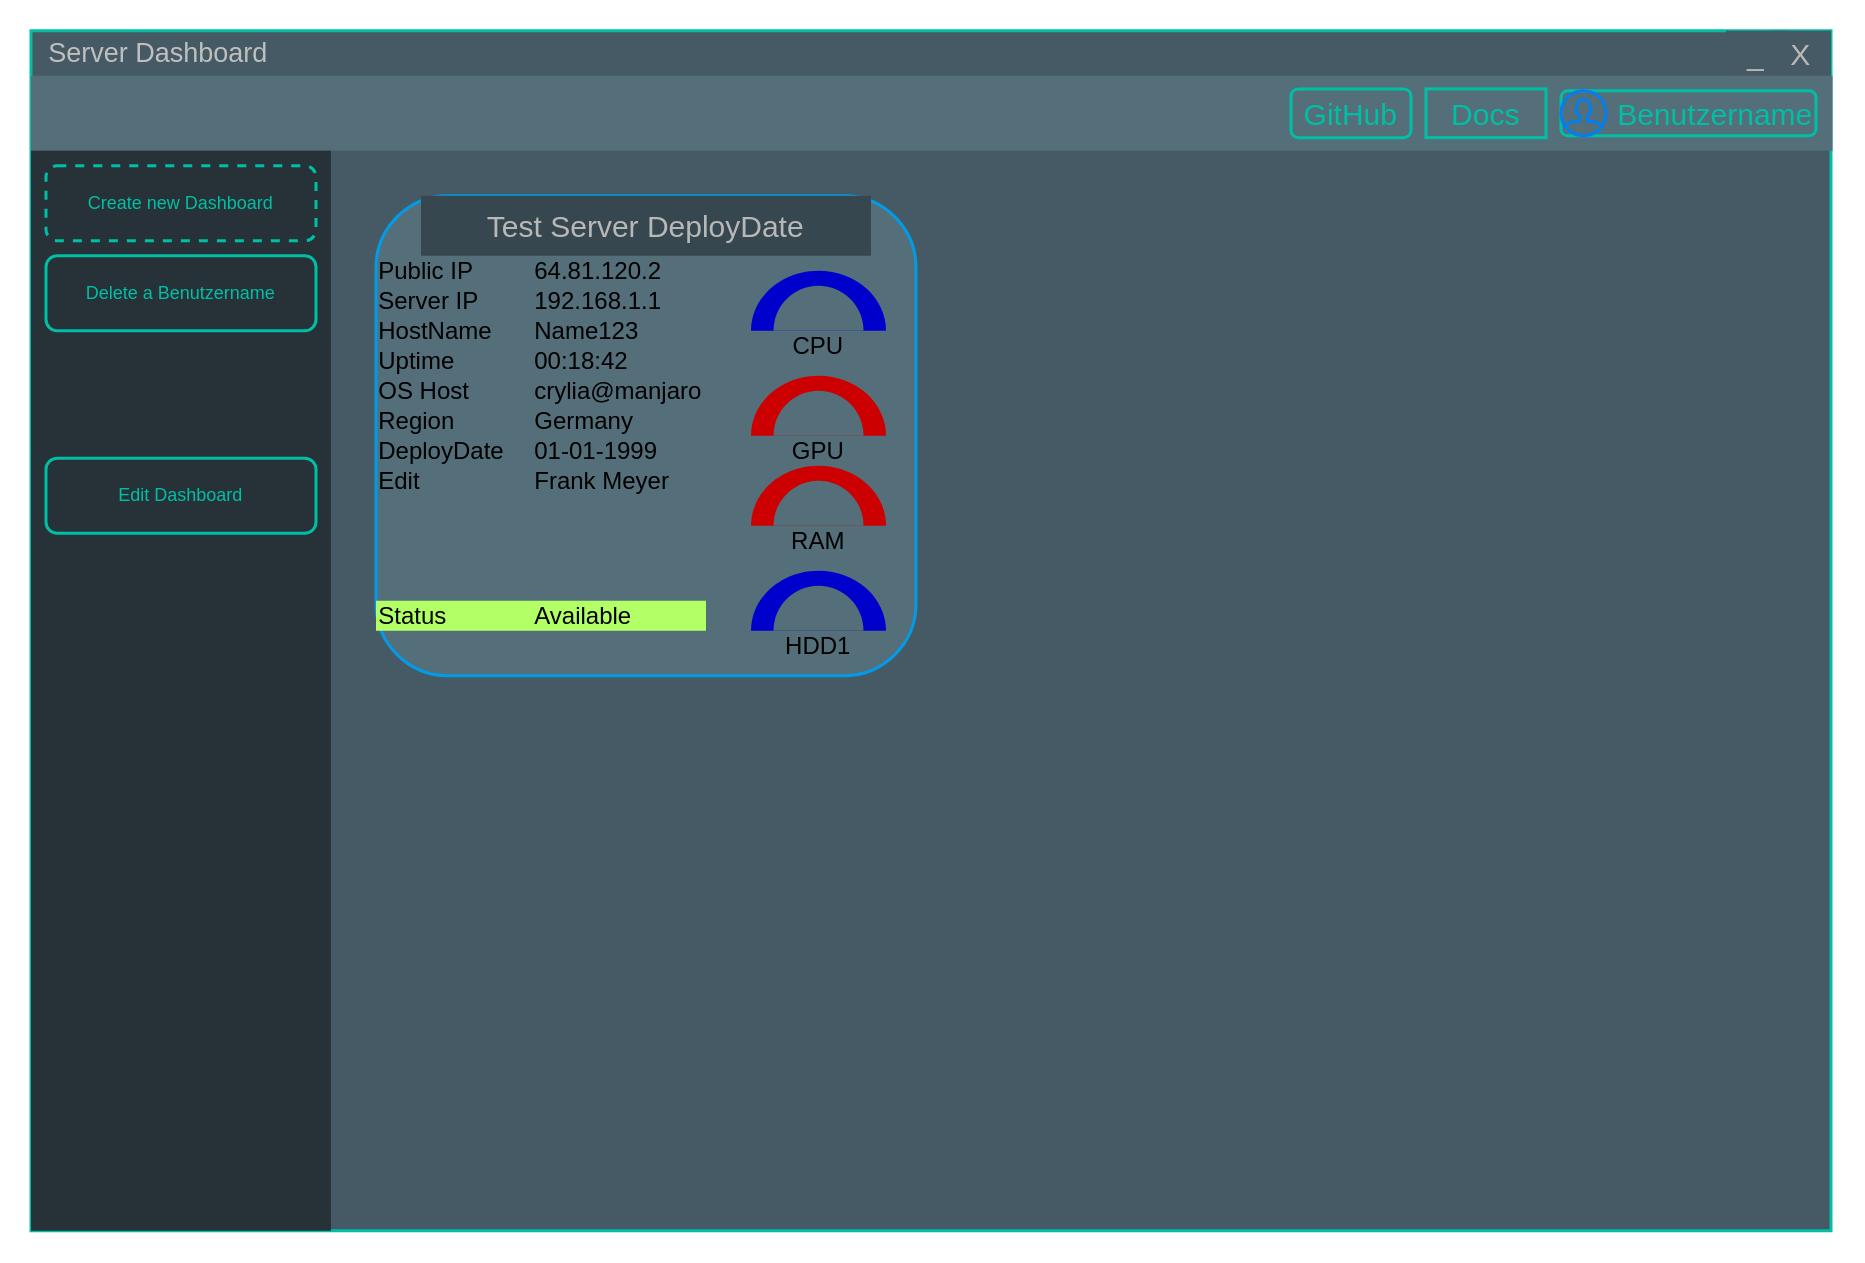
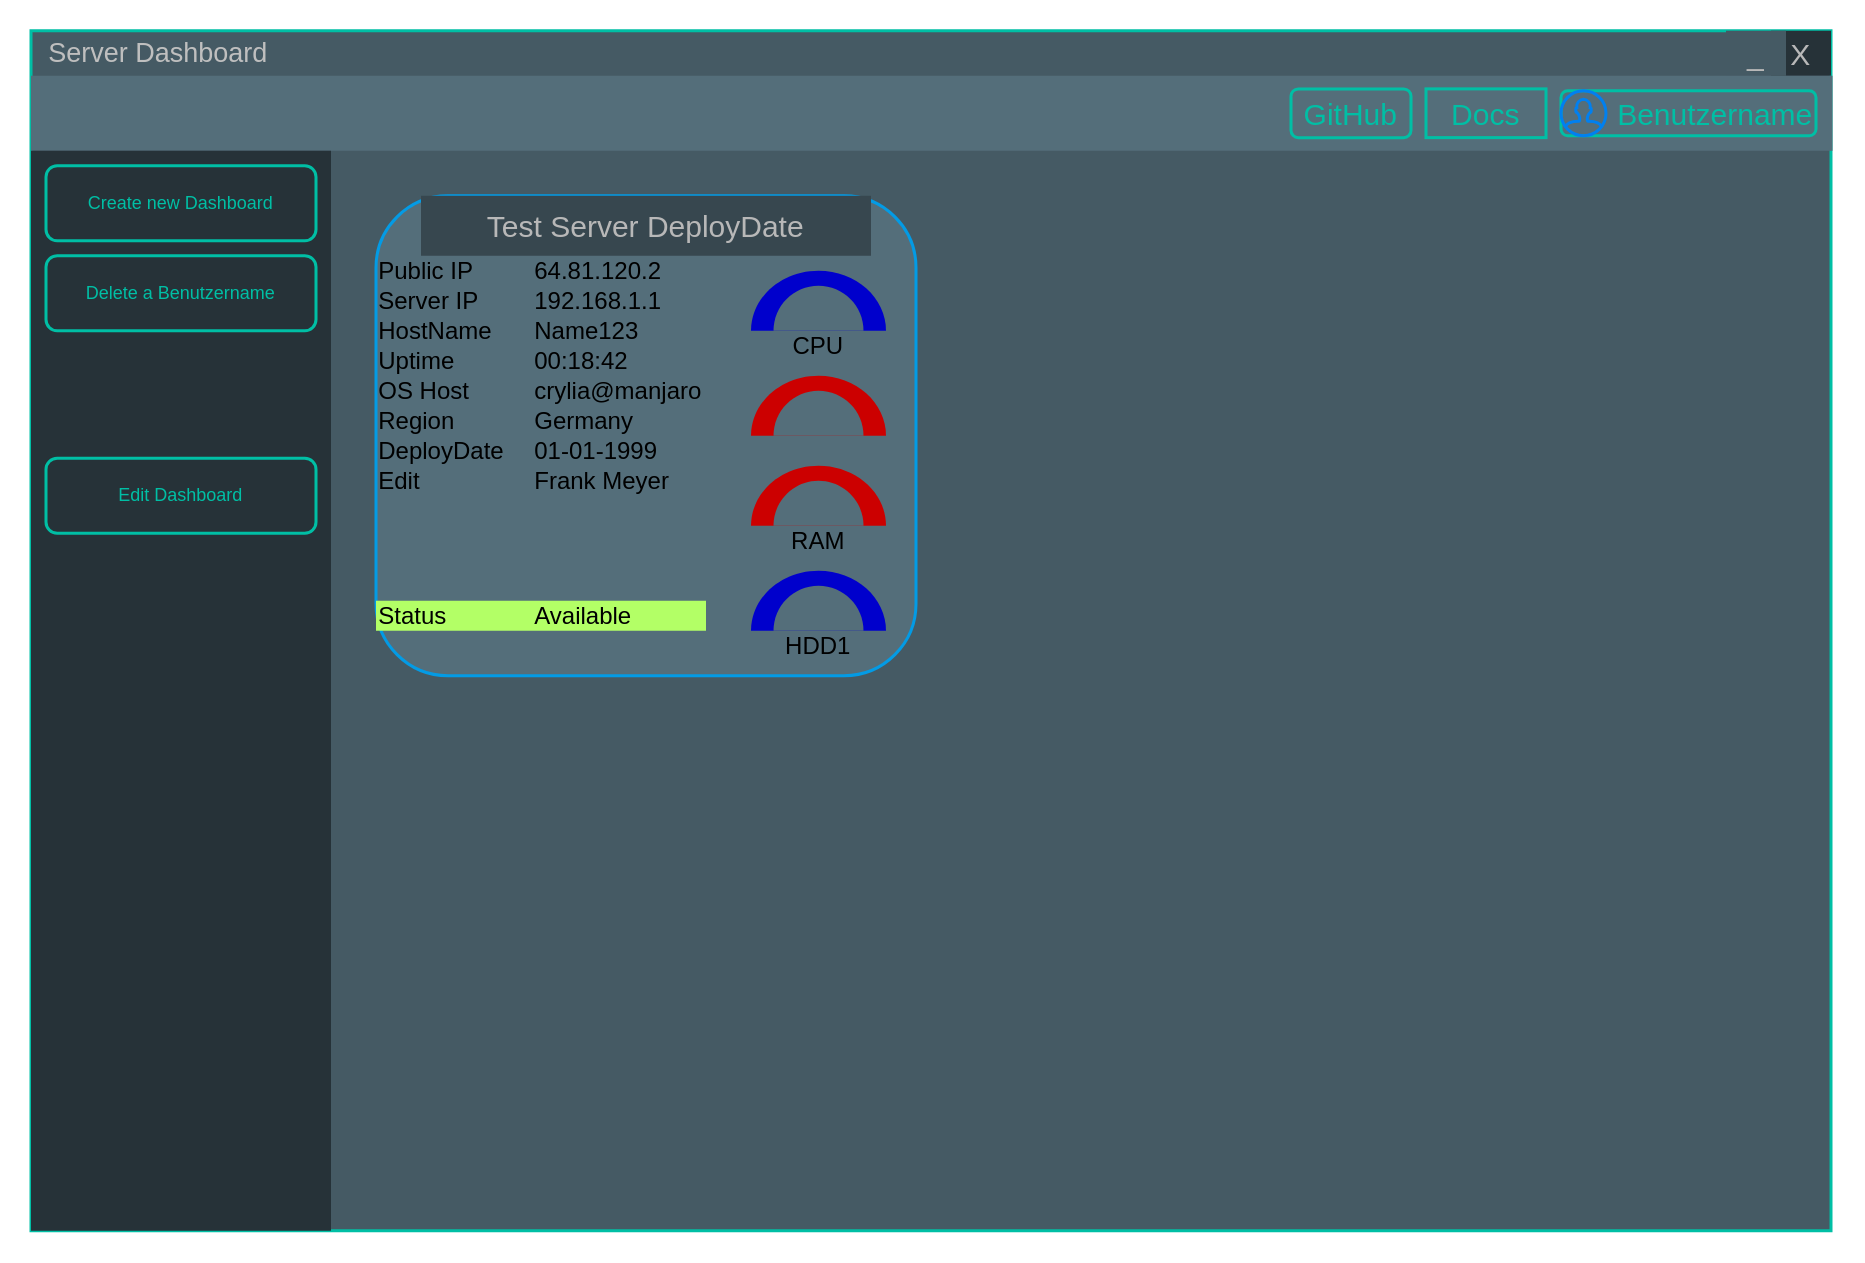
(1801, 53) -> (1801, 53)
(181, 203) -> (181, 203)
(818, 451) -> none
